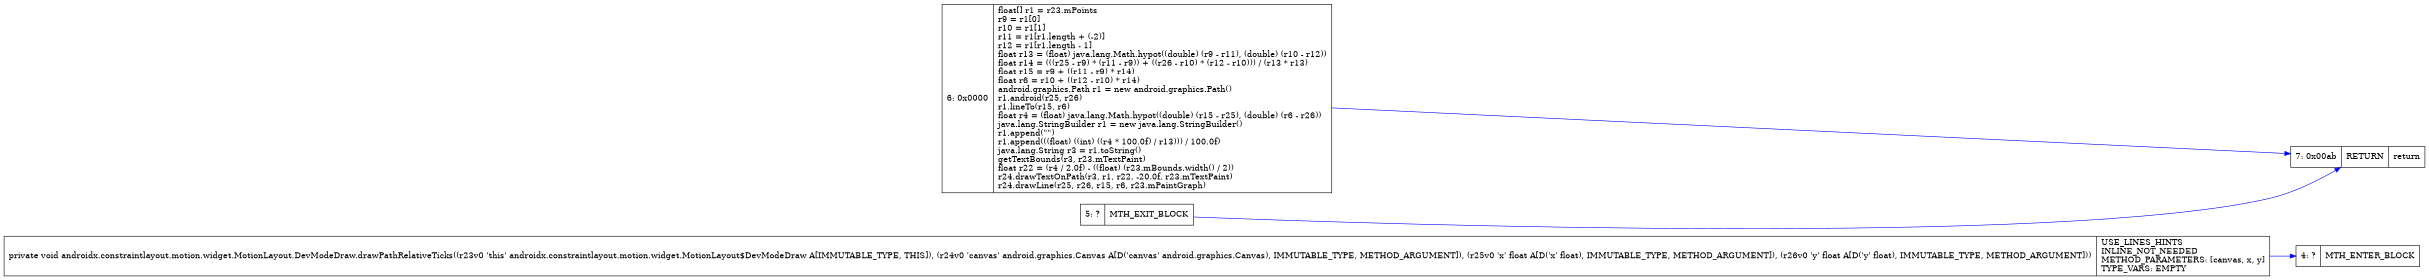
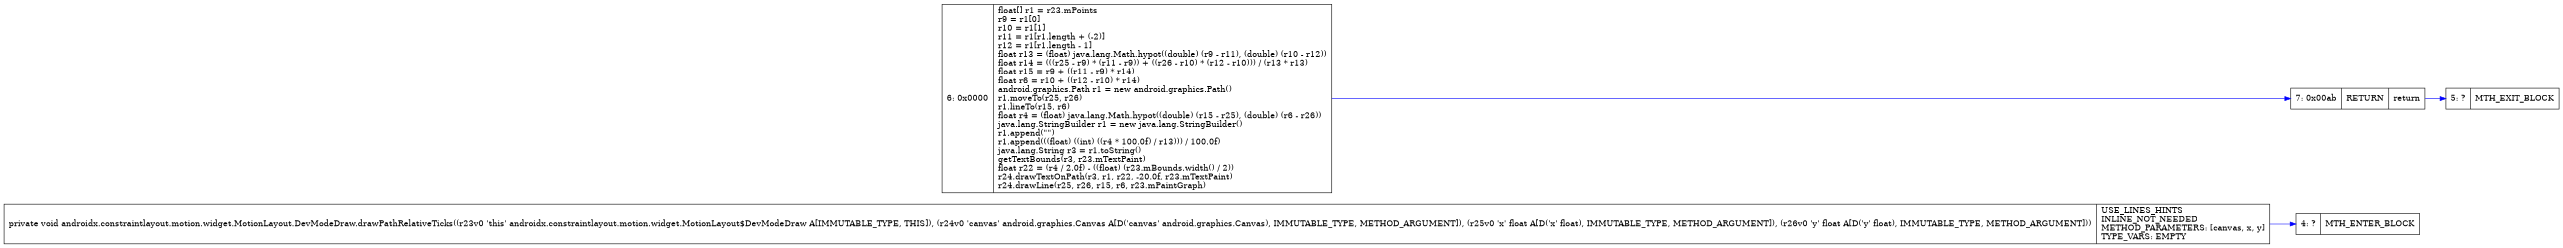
(1040, 98) -> (1040, 98)
(1768, 228) -> (2433, 99)
